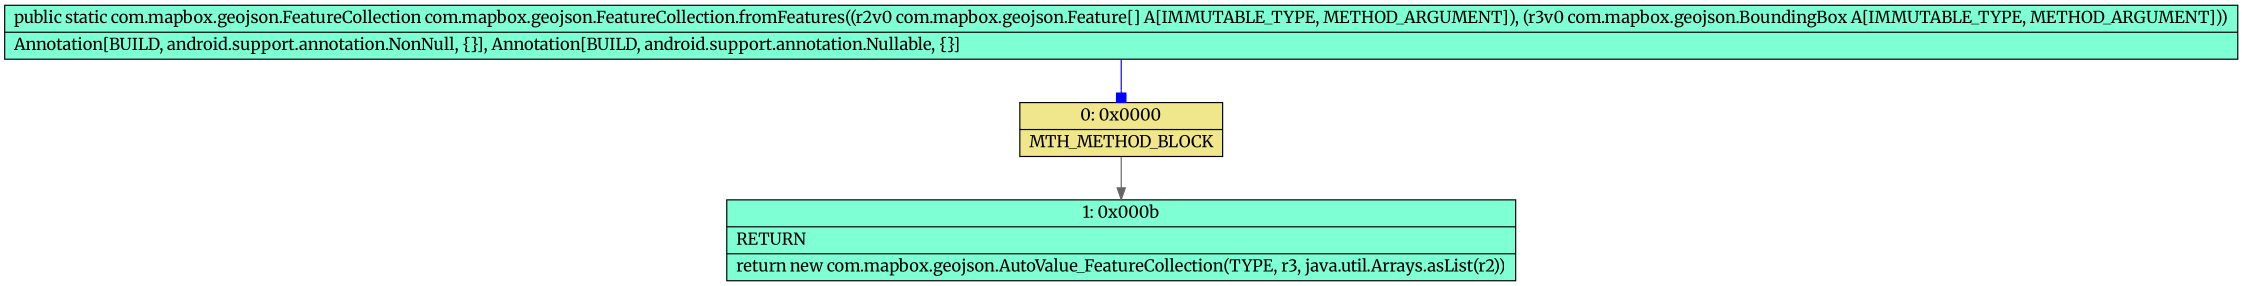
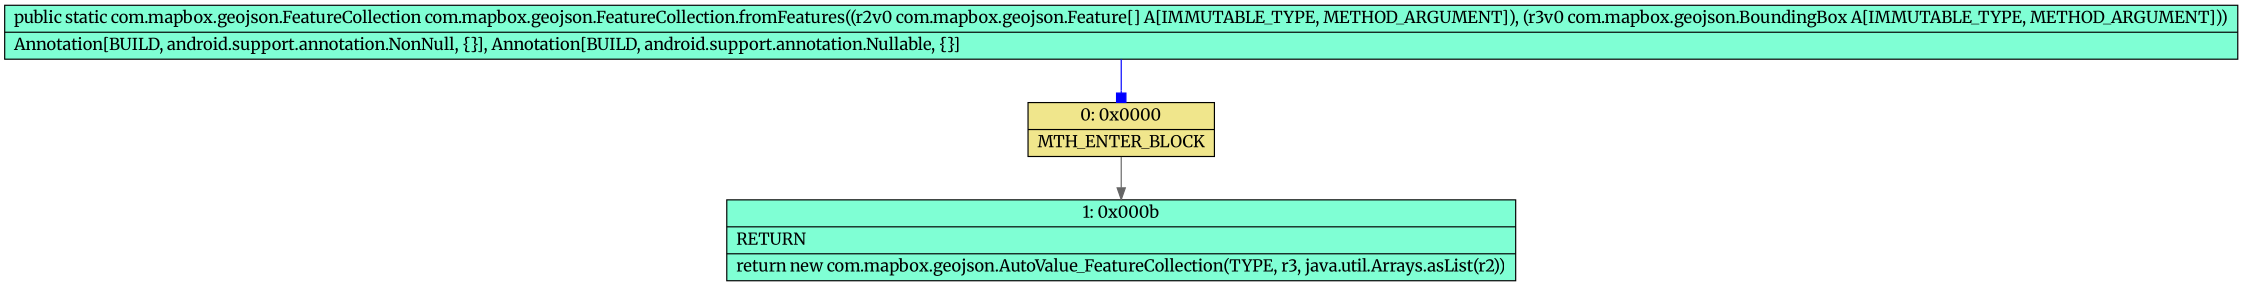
(1121, 142) -> (1121, 142)
